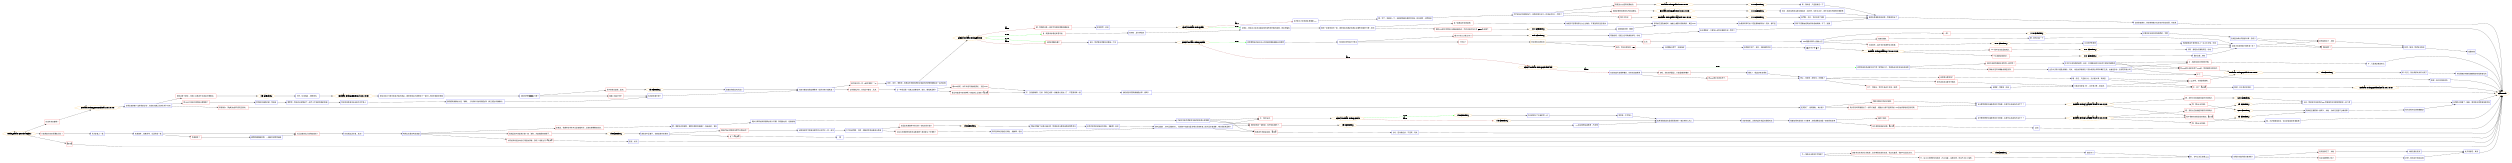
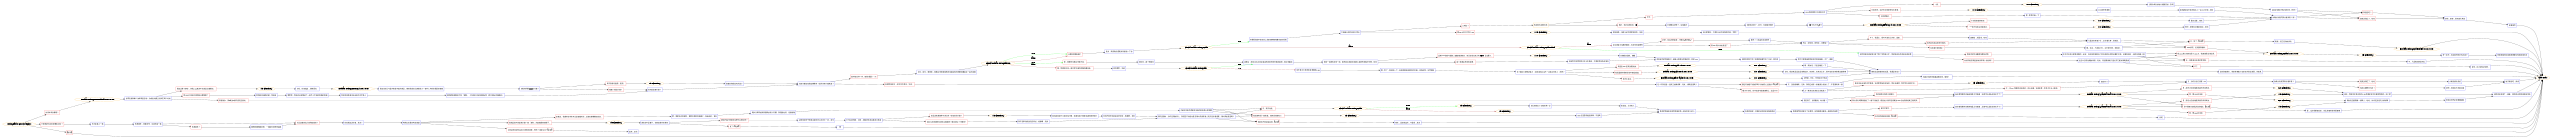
(1237, 24) -> (1239, 68)
(1006, 89) -> (1790, 91)
